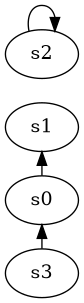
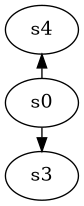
(42, 54) -> none
(42, 127) -> (42, 30)
(42, 244) -> (42, 132)
